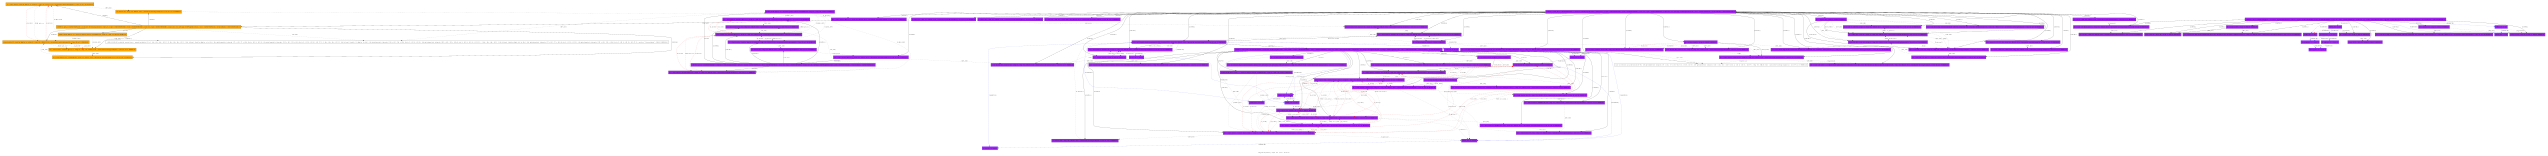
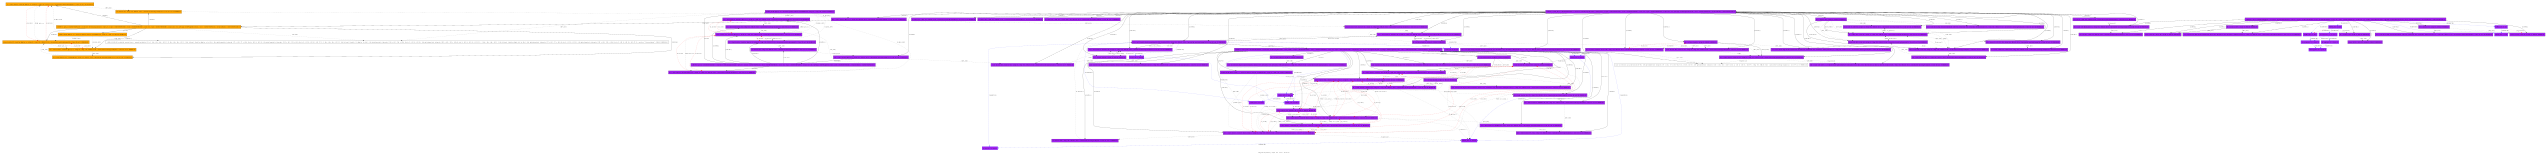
(1597, 137) -> (1529, 98)
